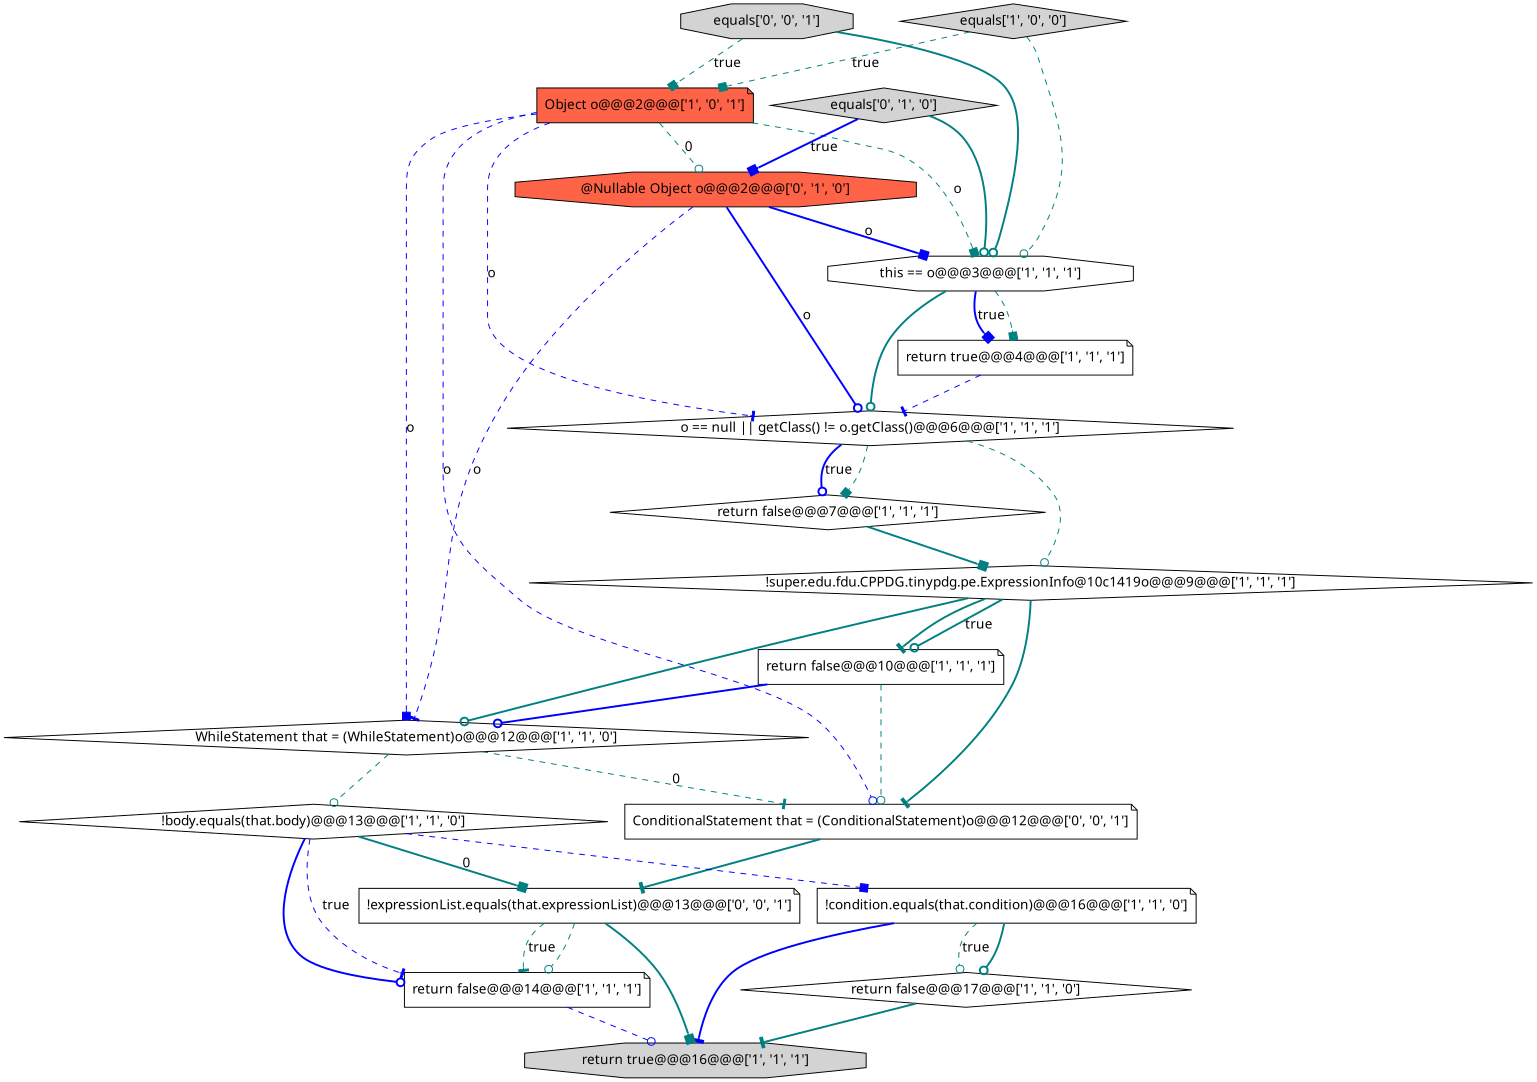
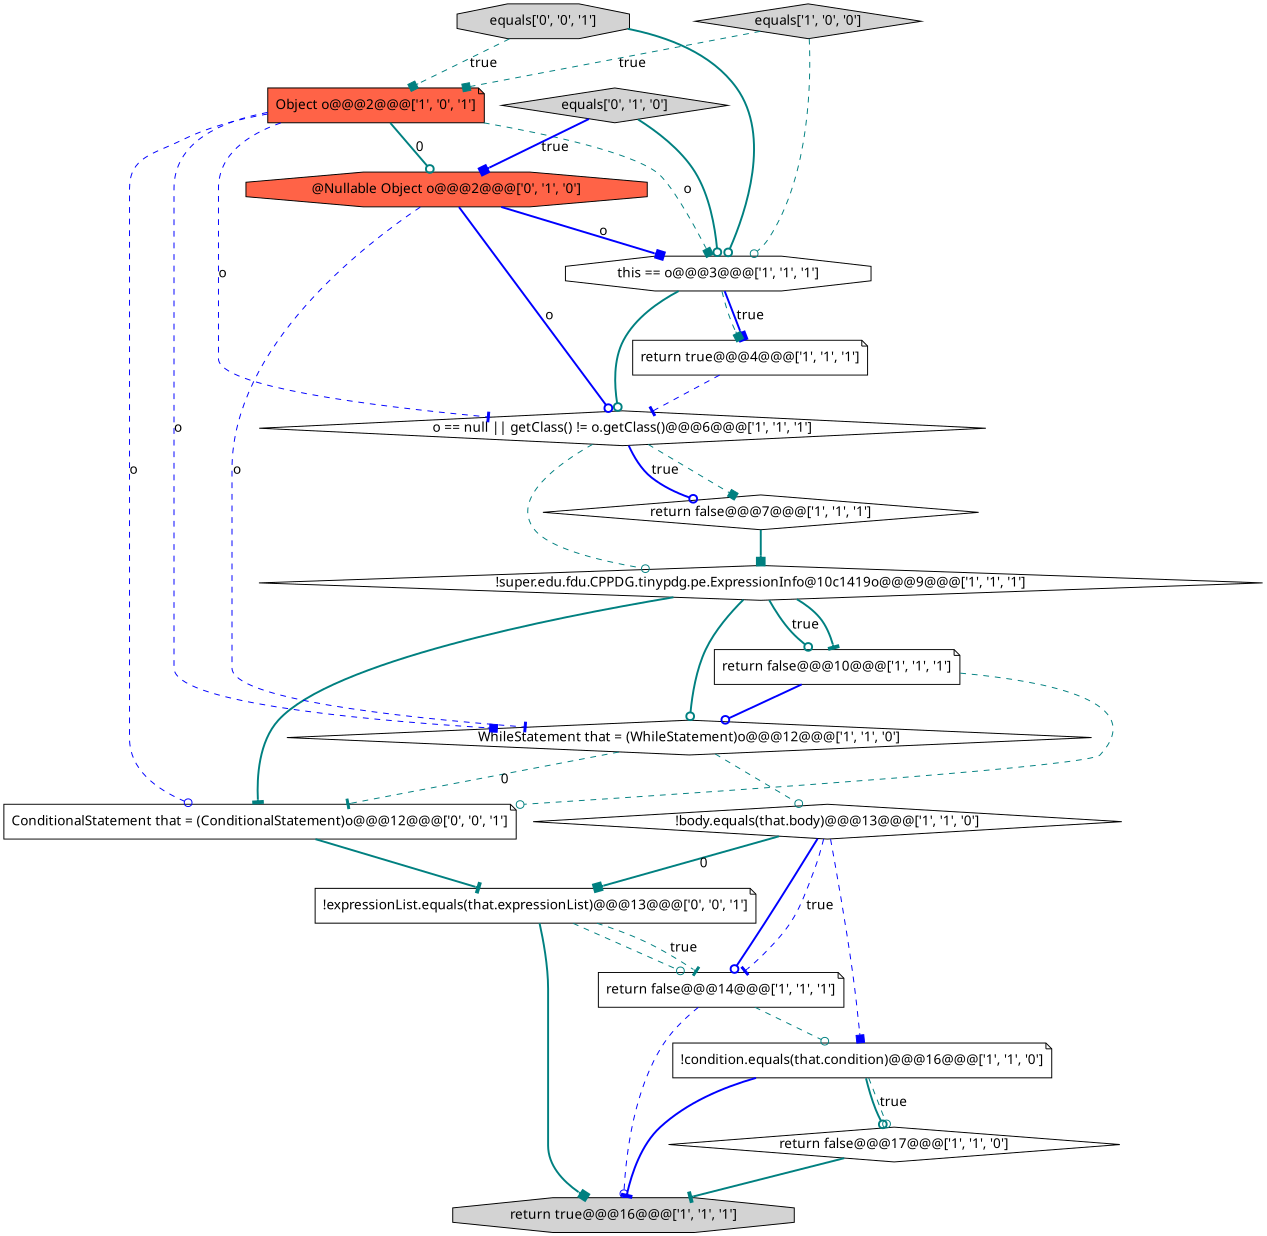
(678, 144) -> (409, 144)
none -> (788, 1023)
